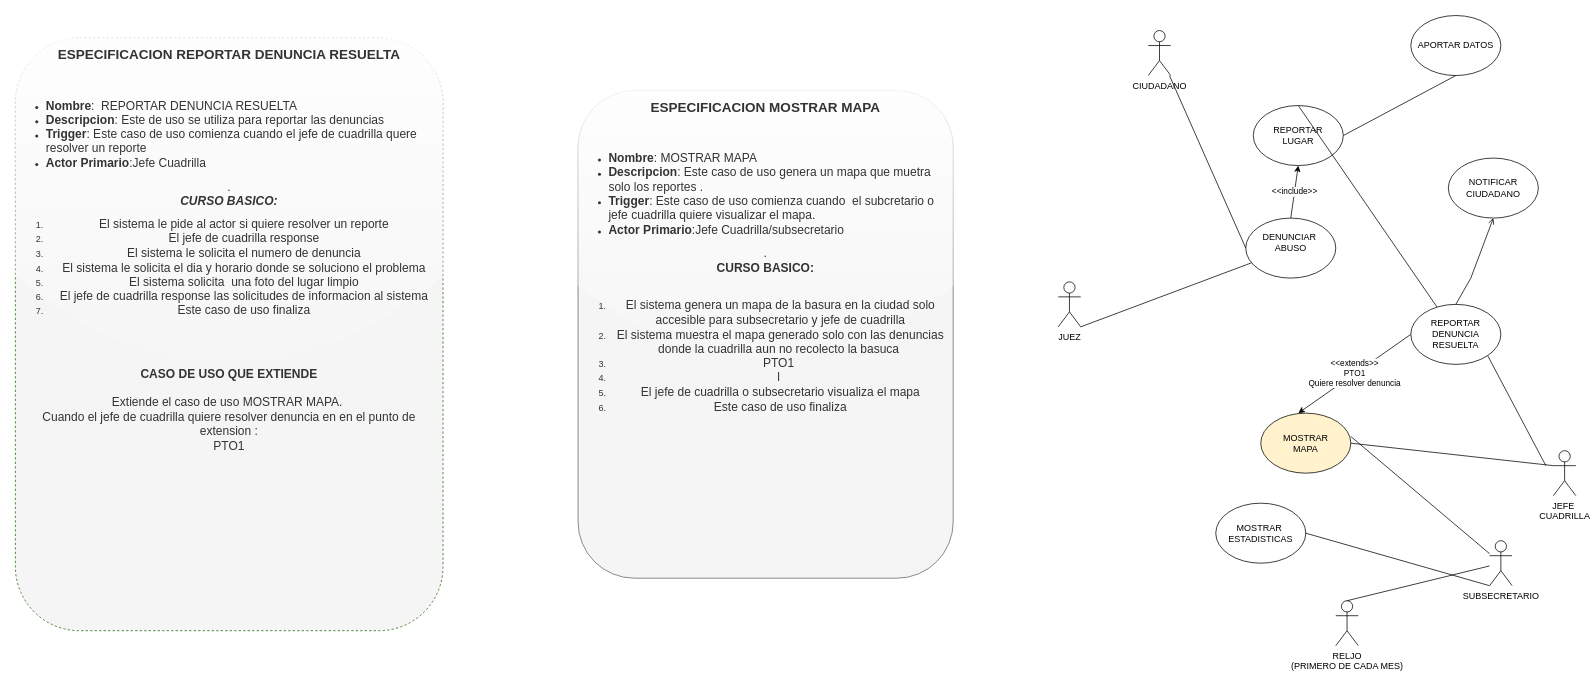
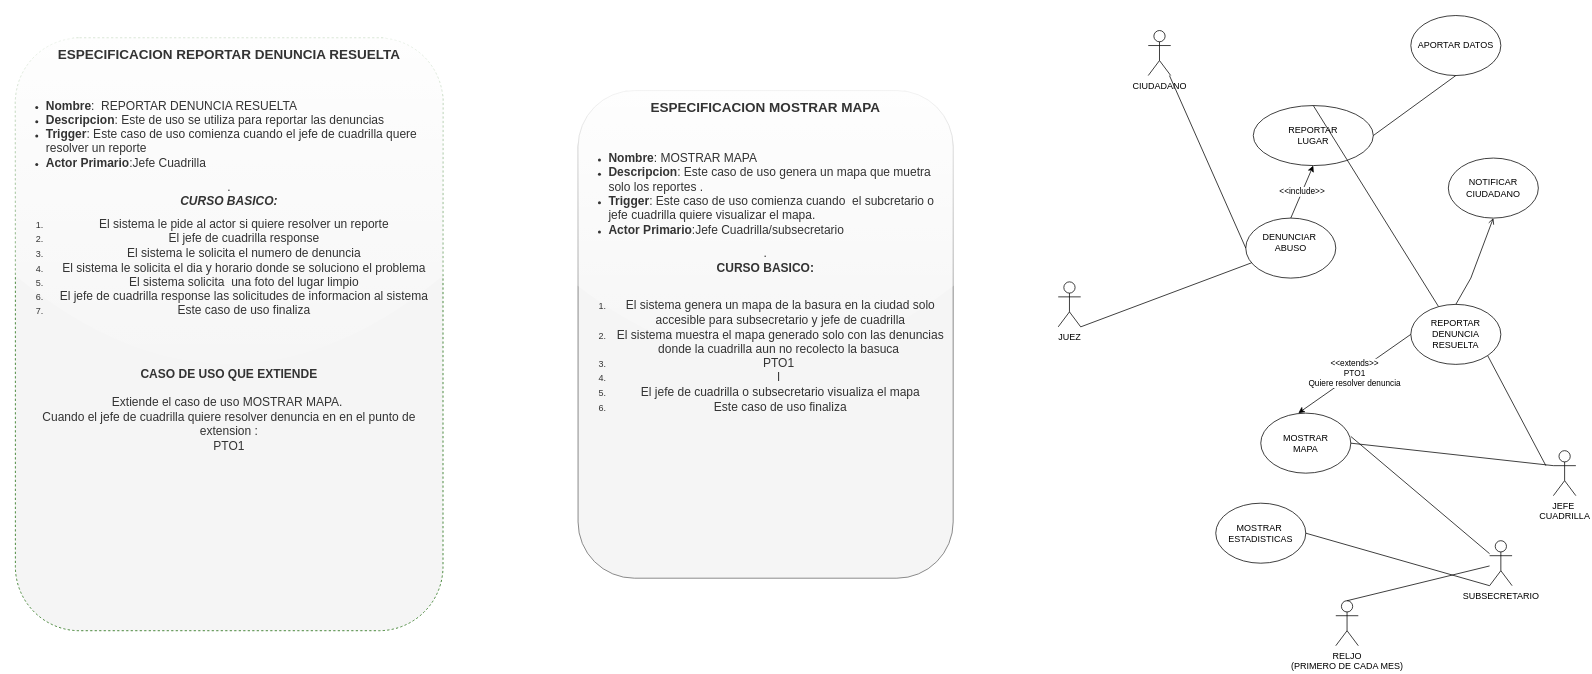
(1298, 135) -> (1313, 135)
(1305, 443) -> (1305, 443)
